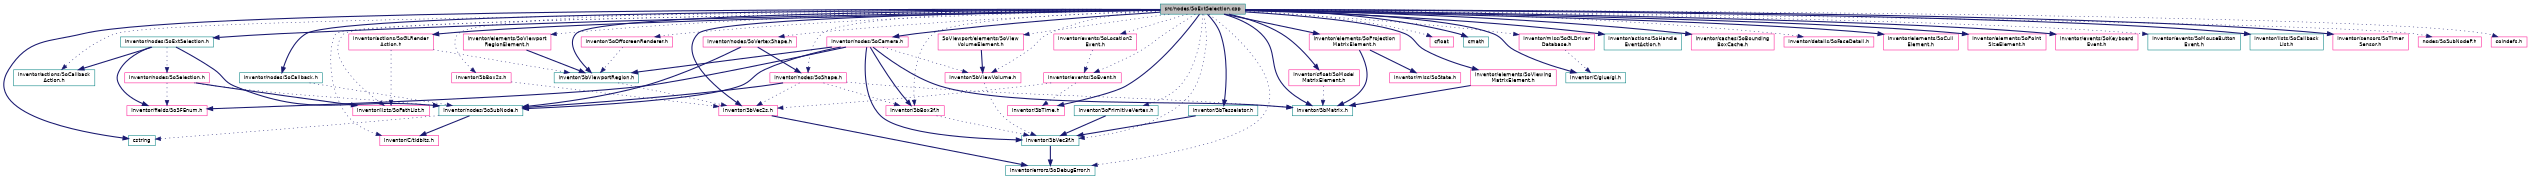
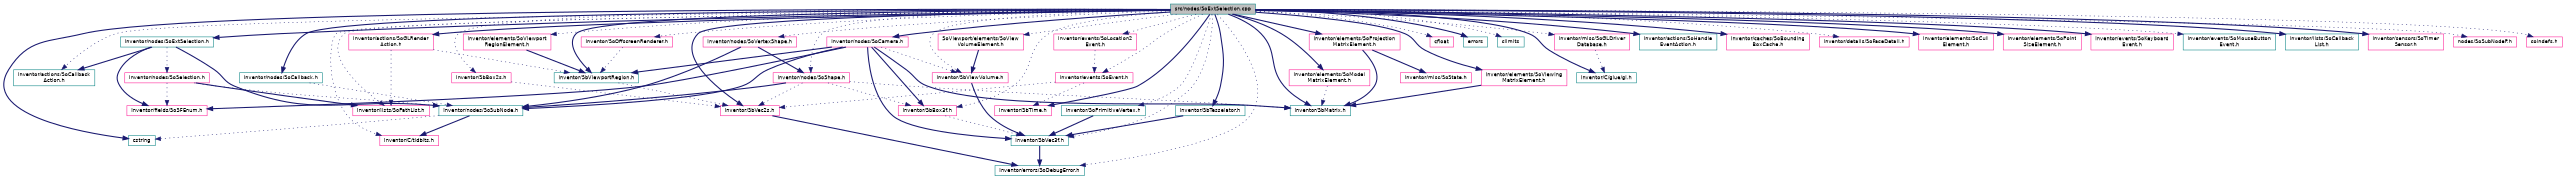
(1476, 42) -> (1475, 42)
none -> (1511, 42)
(1324, 78) -> (1329, 78)
(1001, 114) -> (989, 115)
